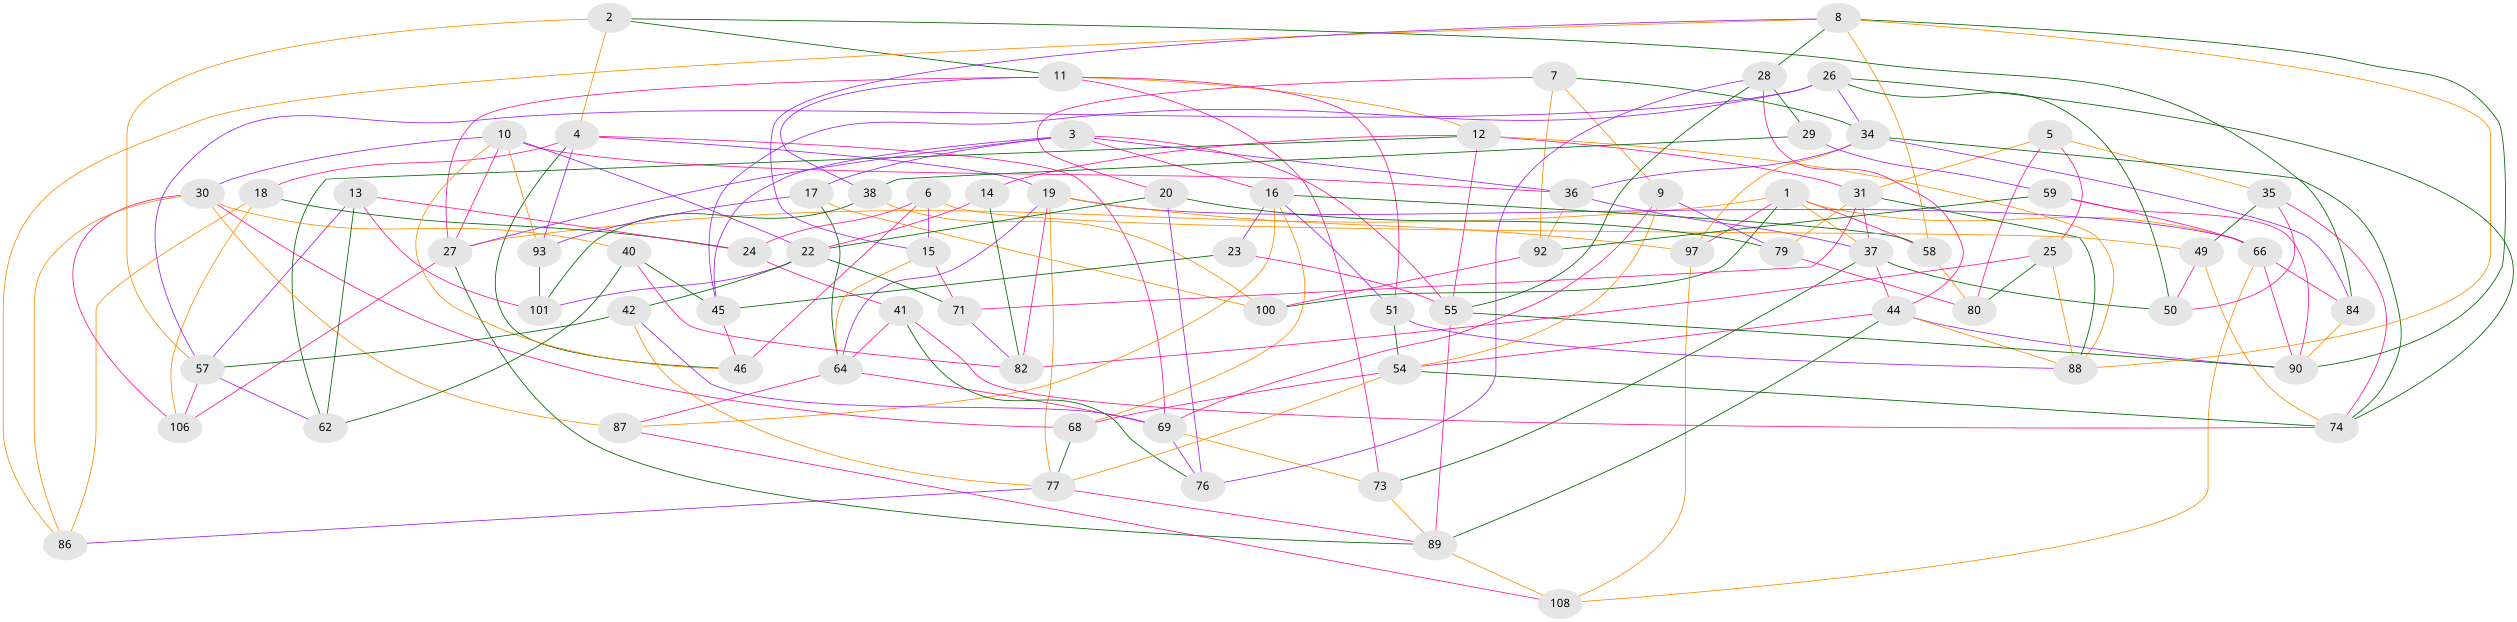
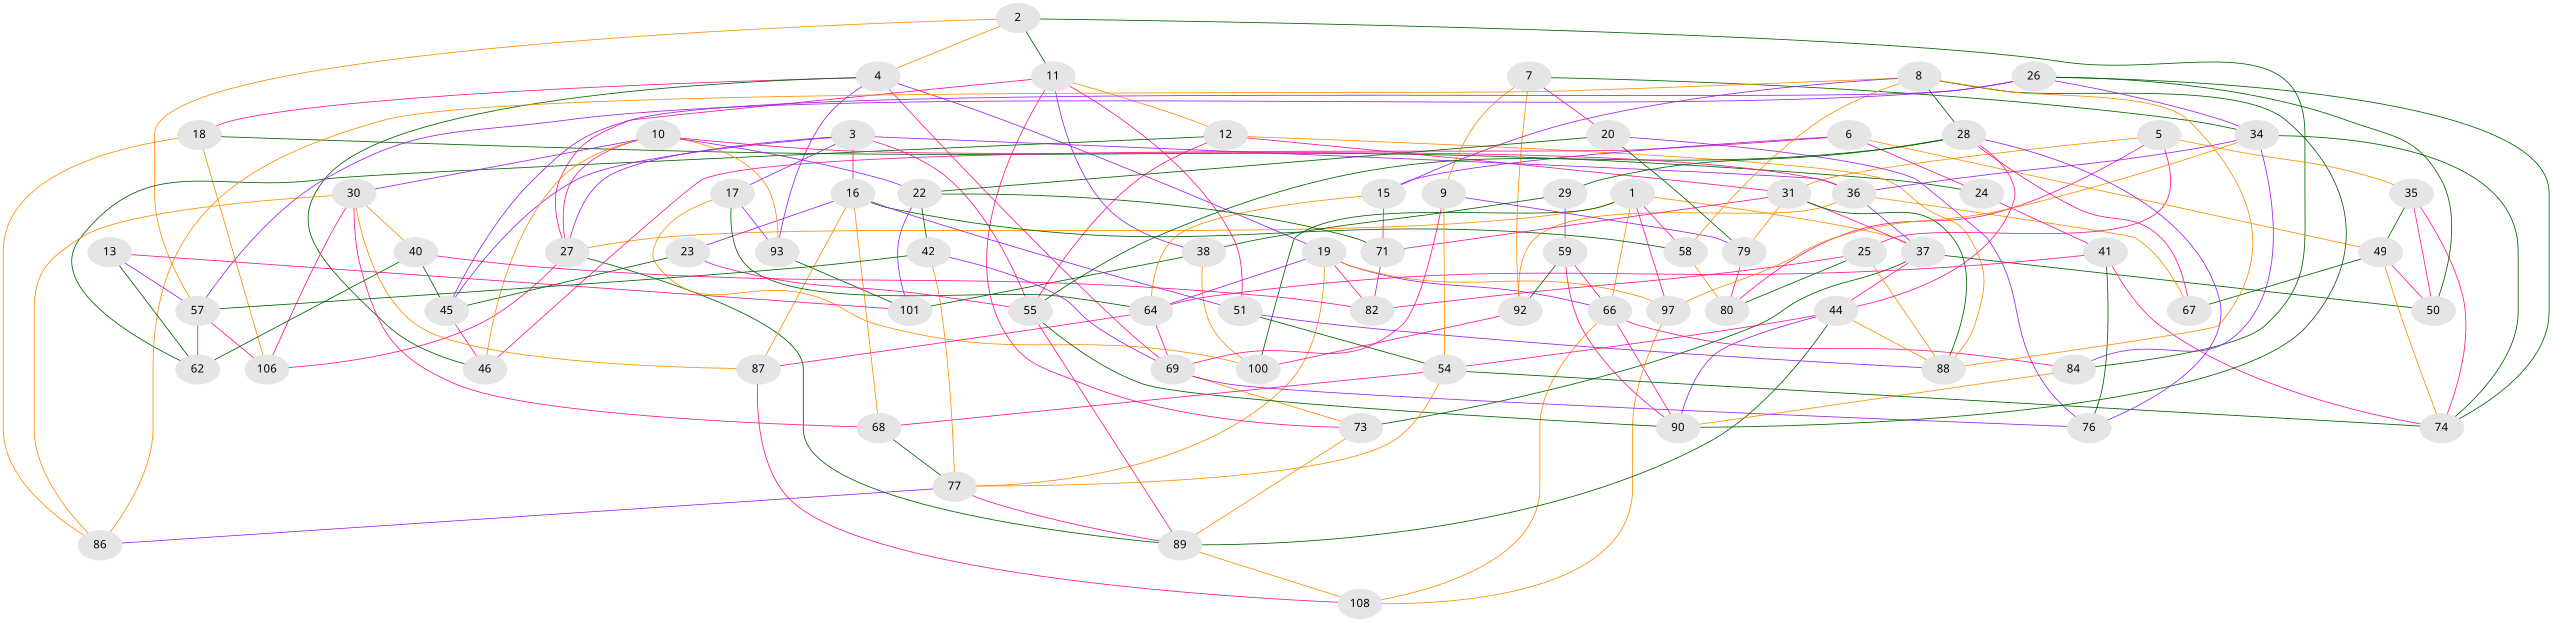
(987, 194) -> none
(544, 221) -> none
none -> (2189, 311)
